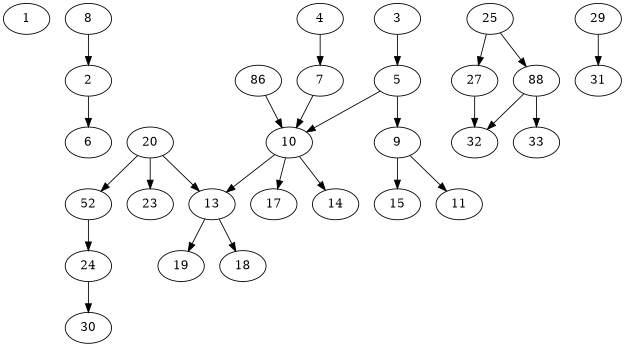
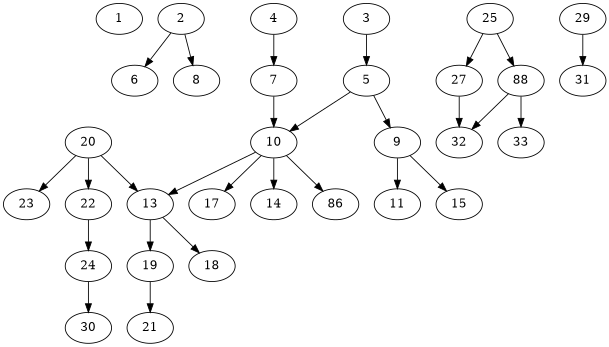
(88, 46) -> (188, 46)
(272, 108) -> (302, 170)
(88, 204) -> (88, 204)
none -> (150, 328)
